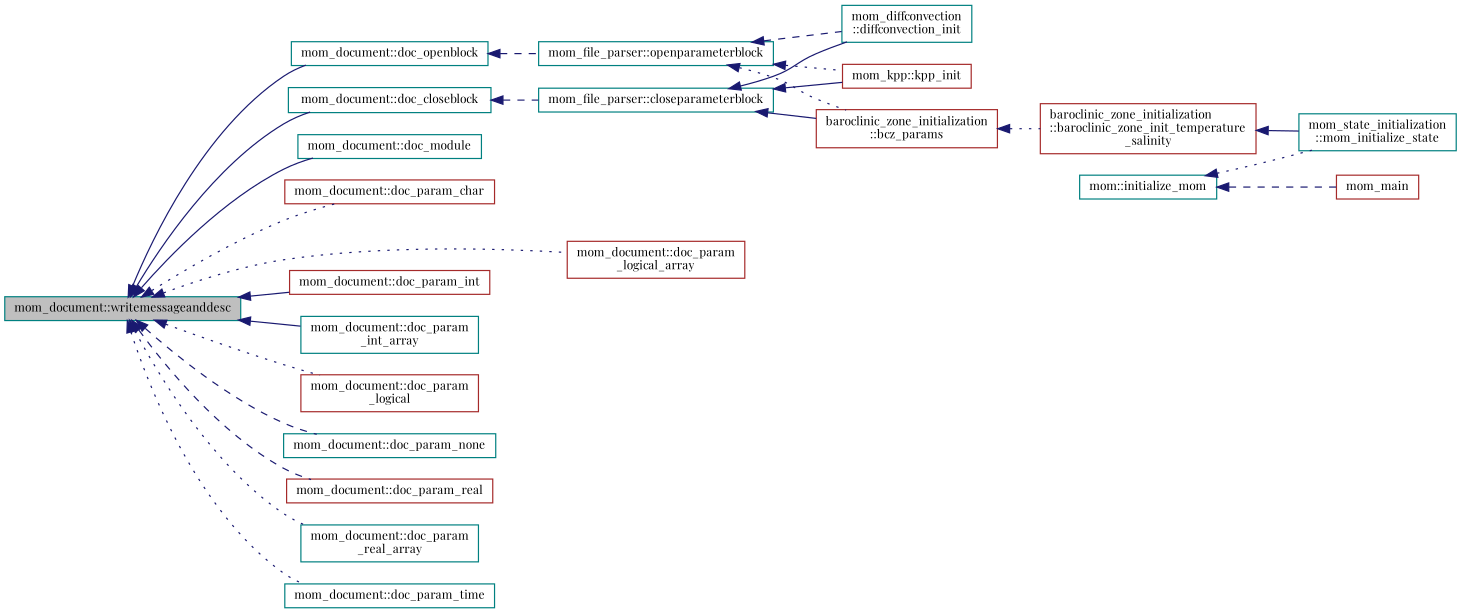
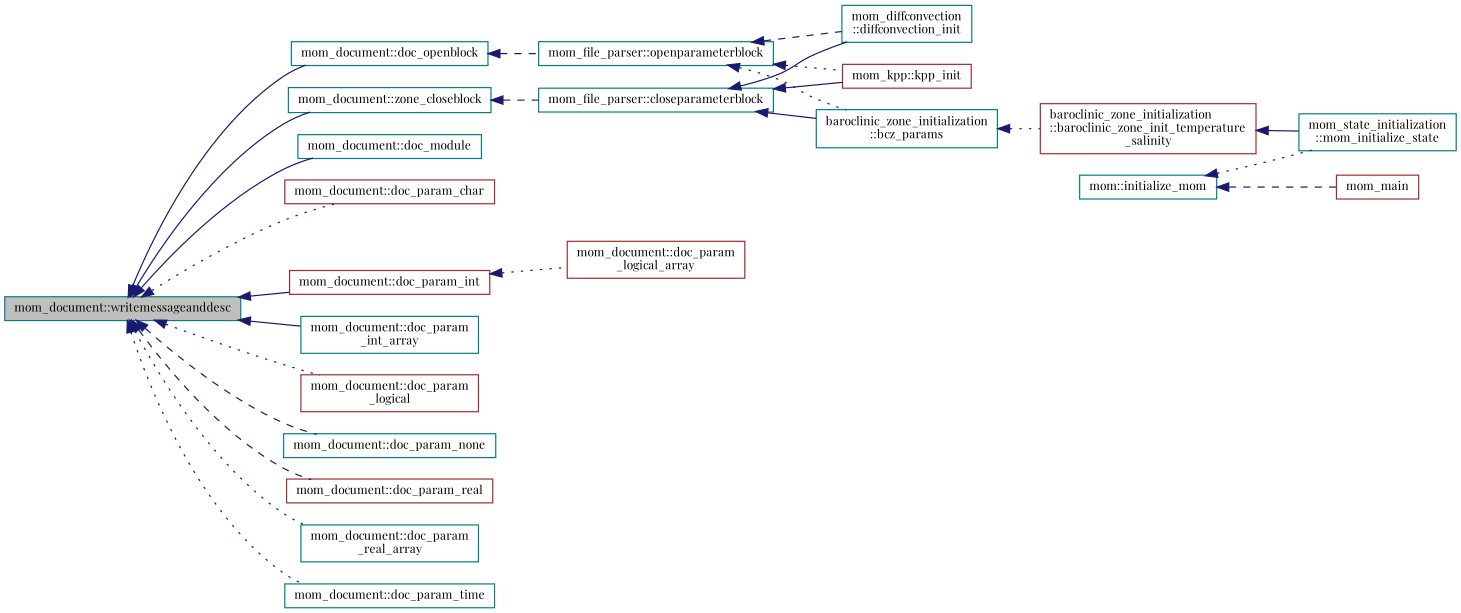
(390, 100) -> (390, 100)
(907, 129) -> (907, 129)
(363, 252) -> (534, 270)
